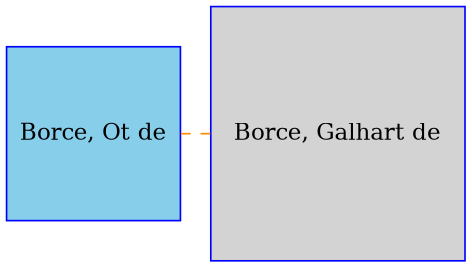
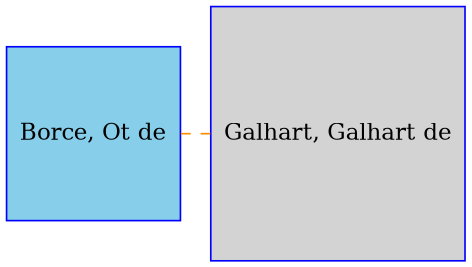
(338, 134) -> (338, 134)
